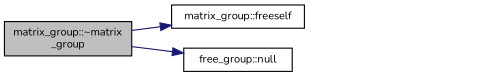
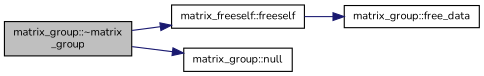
(238, 17) -> (238, 17)
none -> (412, 17)
(238, 60) -> (238, 60)
